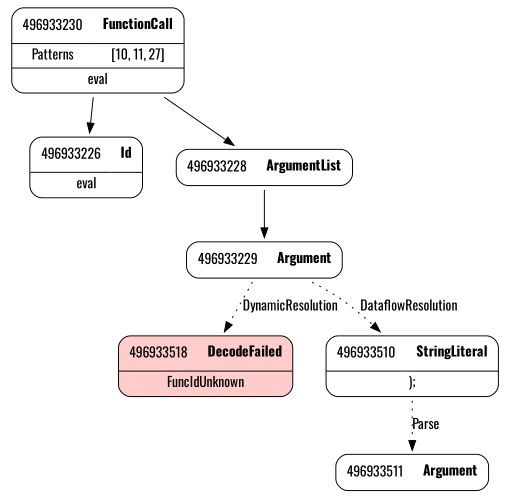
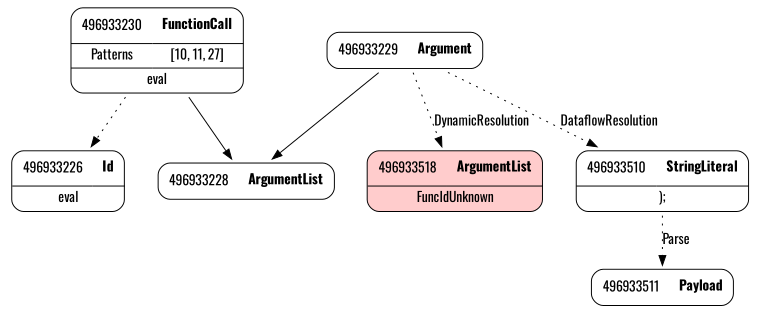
(92, 110) -> (111, 118)
(264, 209) -> (329, 113)
(245, 352) -> (494, 167)
(450, 471) -> (701, 286)
